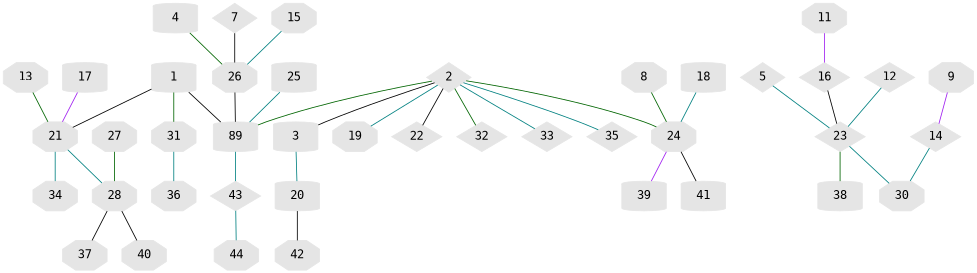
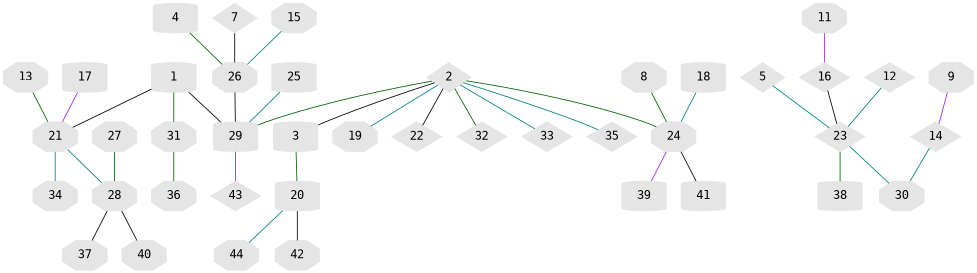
(236, 137) -> (236, 137)
(174, 166) -> (174, 166)
(296, 166) -> (296, 166)
(236, 226) -> (266, 227)
